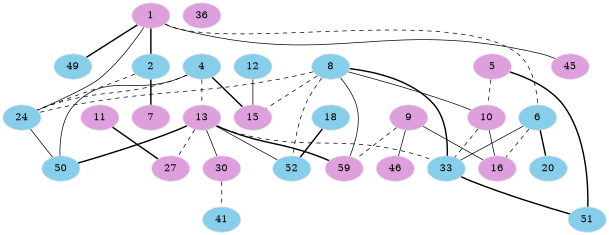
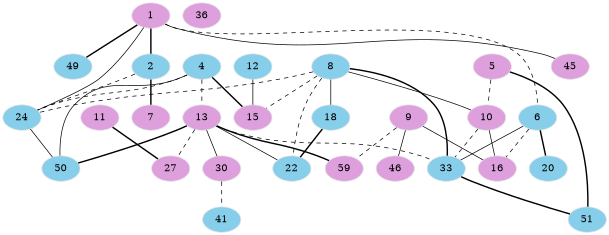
(358, 115) -> (331, 92)
(292, 169) -> (292, 169)
